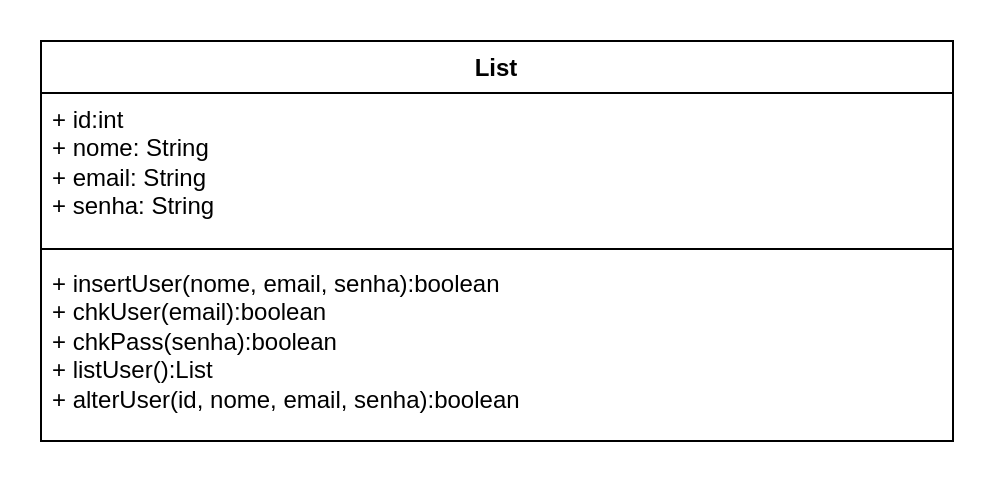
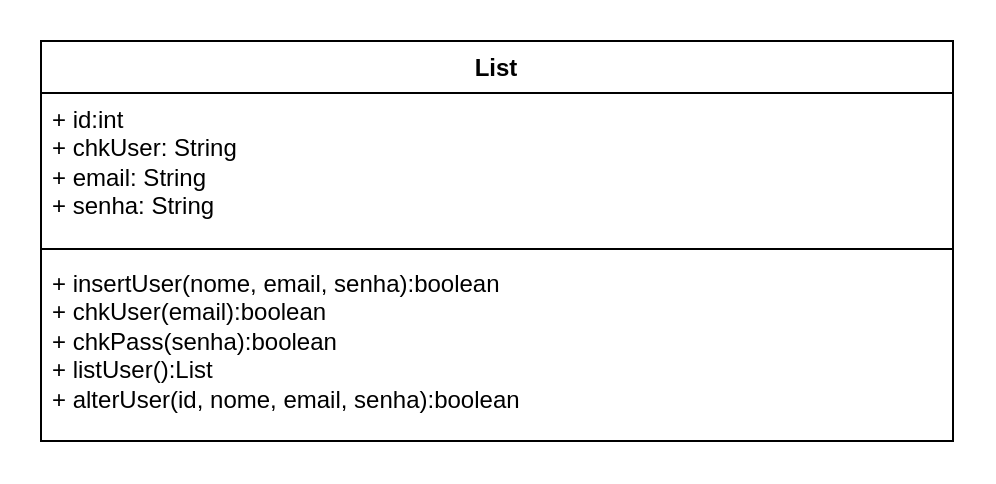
(141, 165) -> (155, 165)
